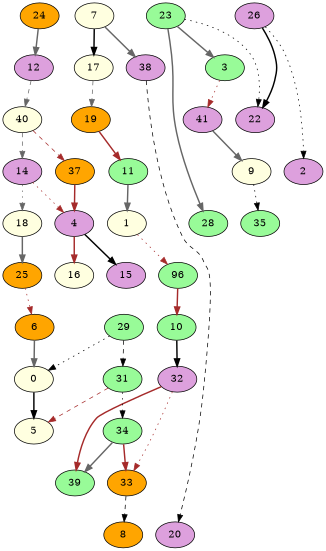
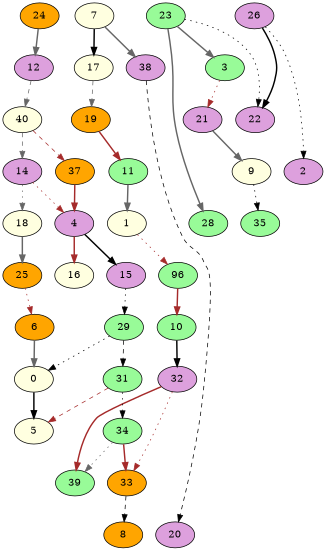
(203, 120) -> (203, 120)
none -> (125, 298)
(101, 454) -> (101, 454)
